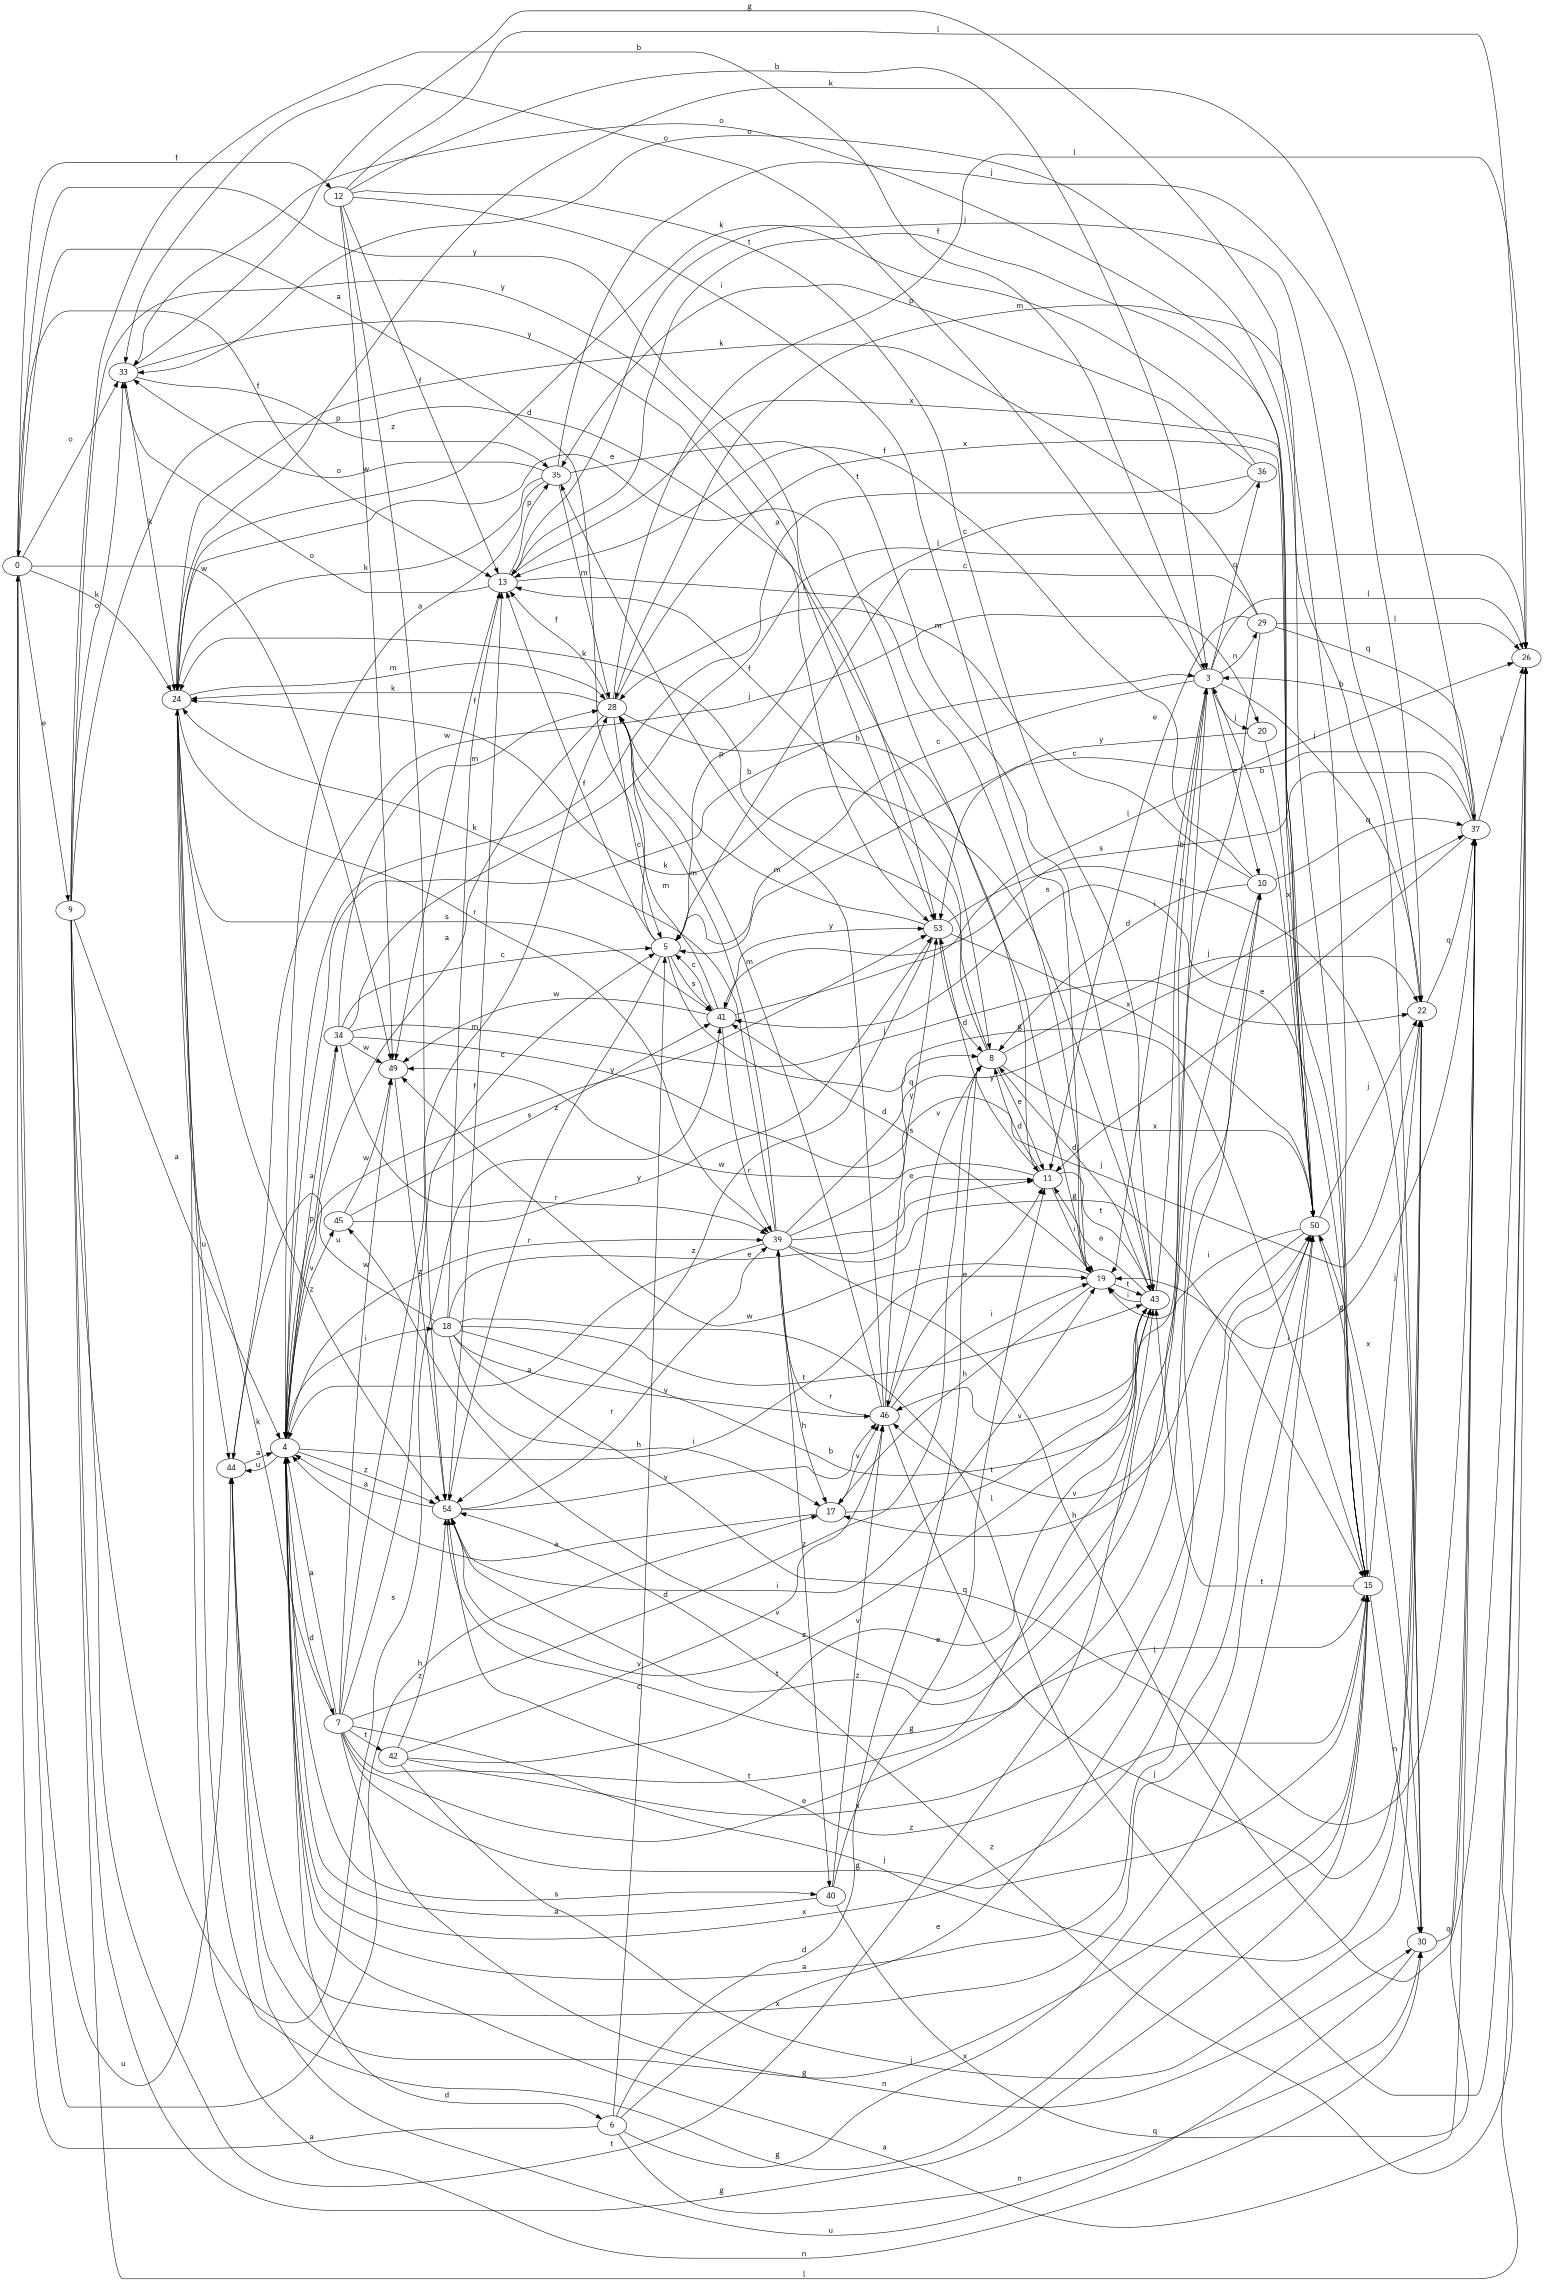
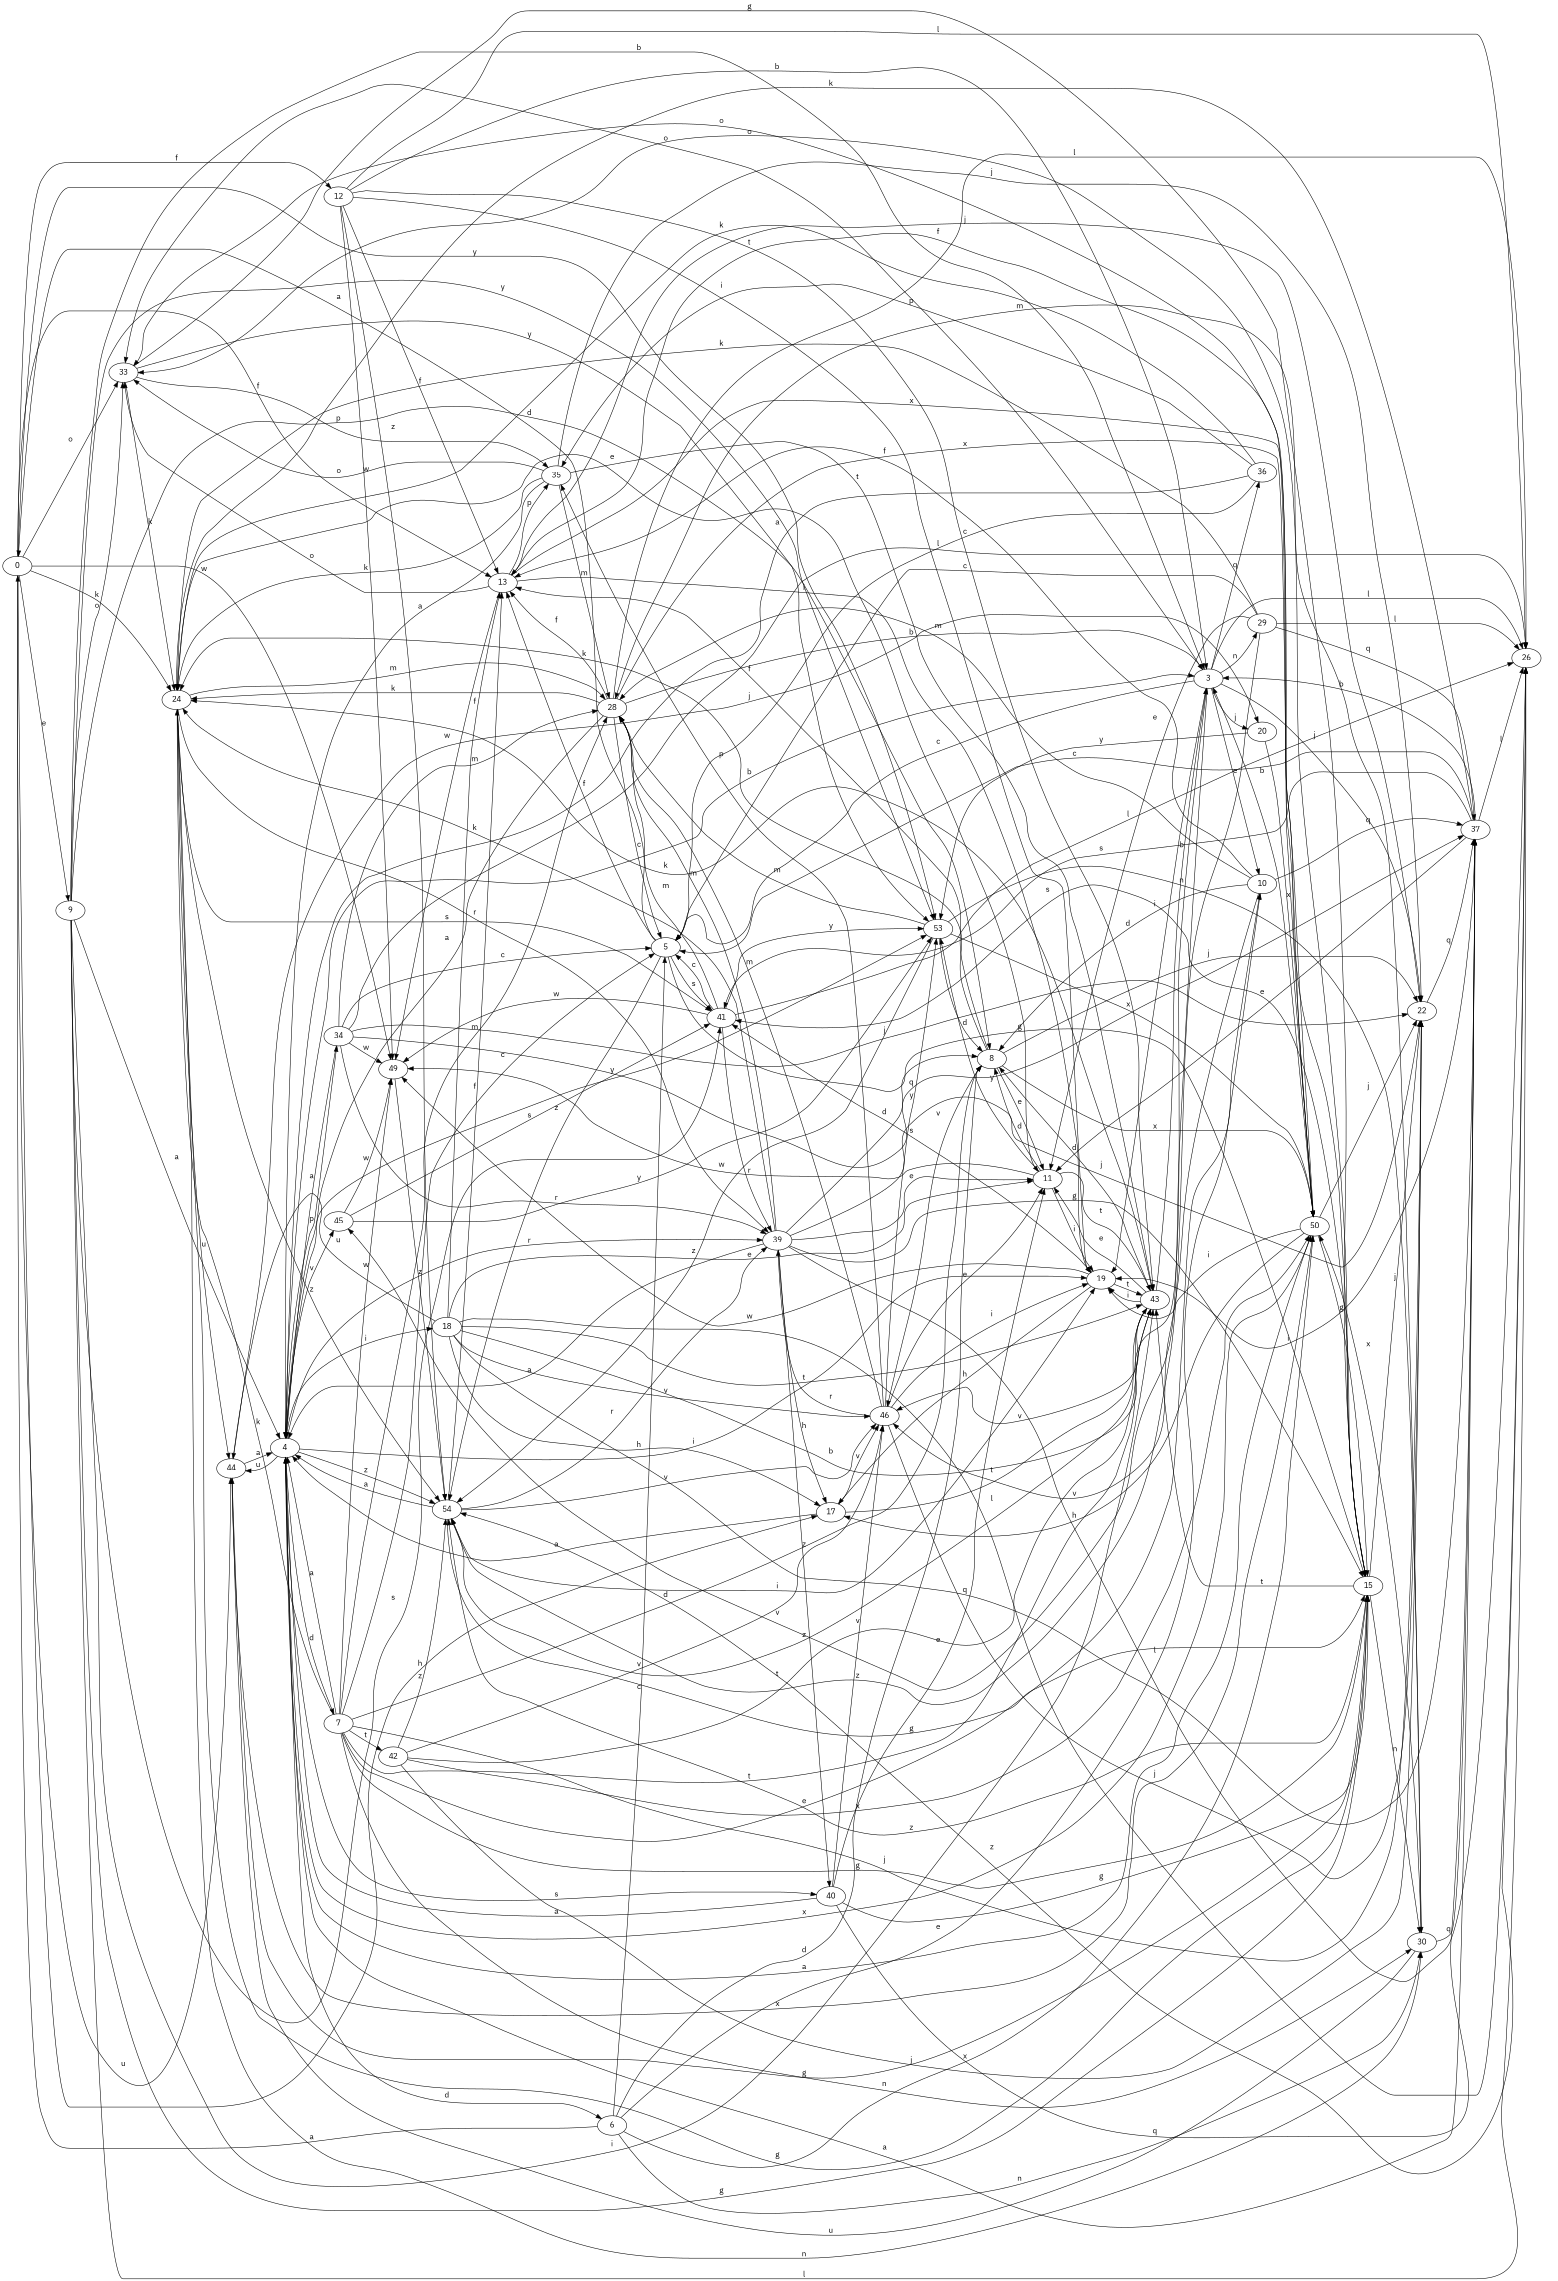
(937, 790) -> (942, 634)
none -> (1192, 1857)
(612, 2144) -> (612, 2144)
